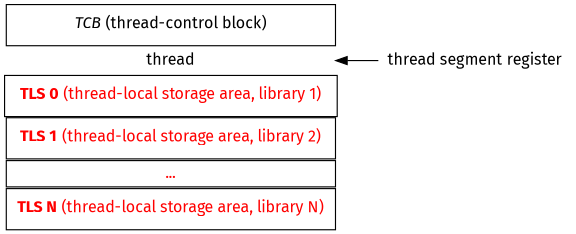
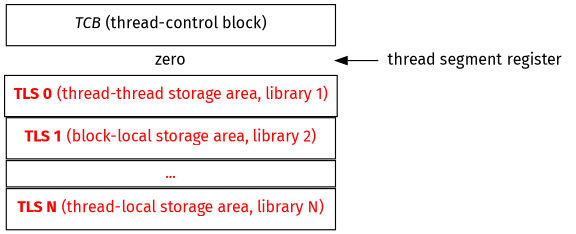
(171, 61) -> (171, 61)
(190, 94) -> (190, 94)
(190, 137) -> (190, 137)
